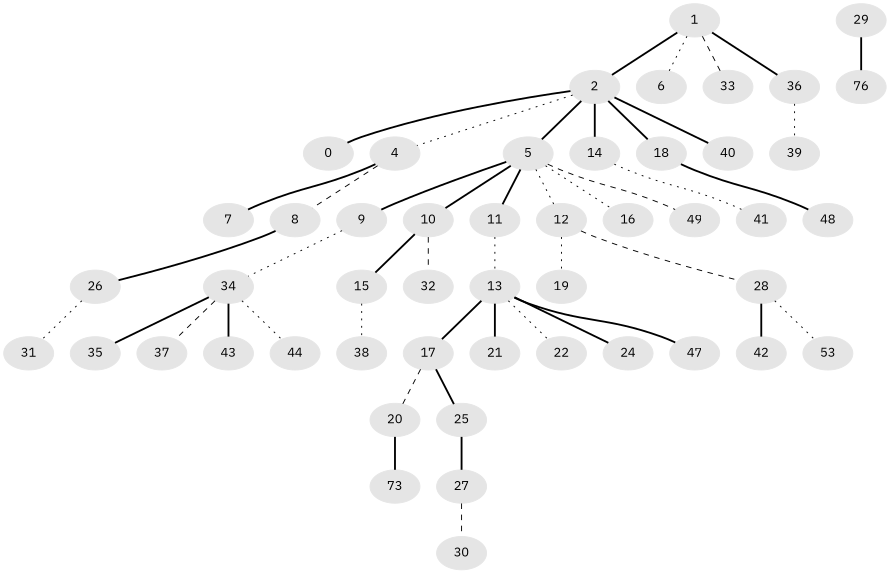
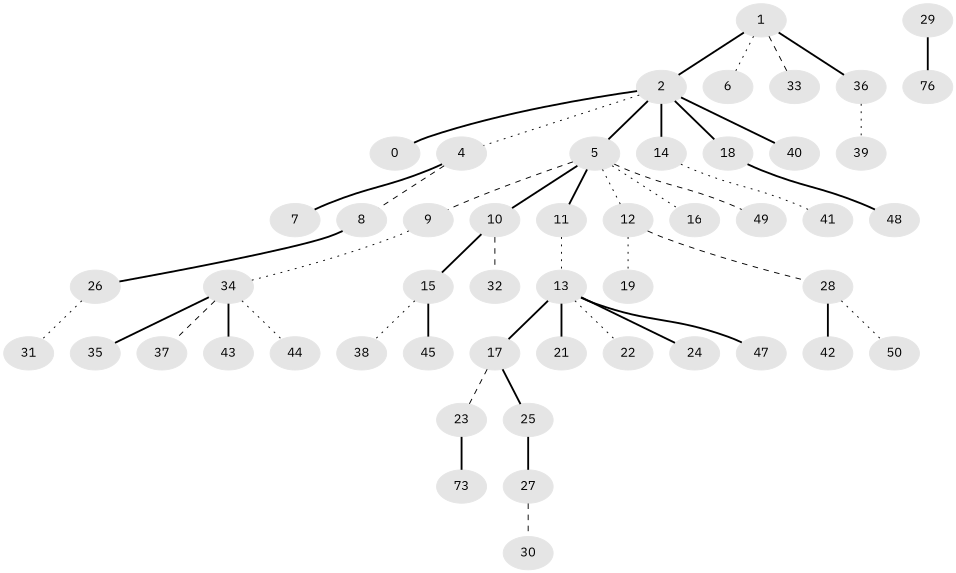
(443, 184) -> (510, 184)
none -> (428, 353)
(828, 353) -> (894, 353)
(395, 420) -> (462, 420)
